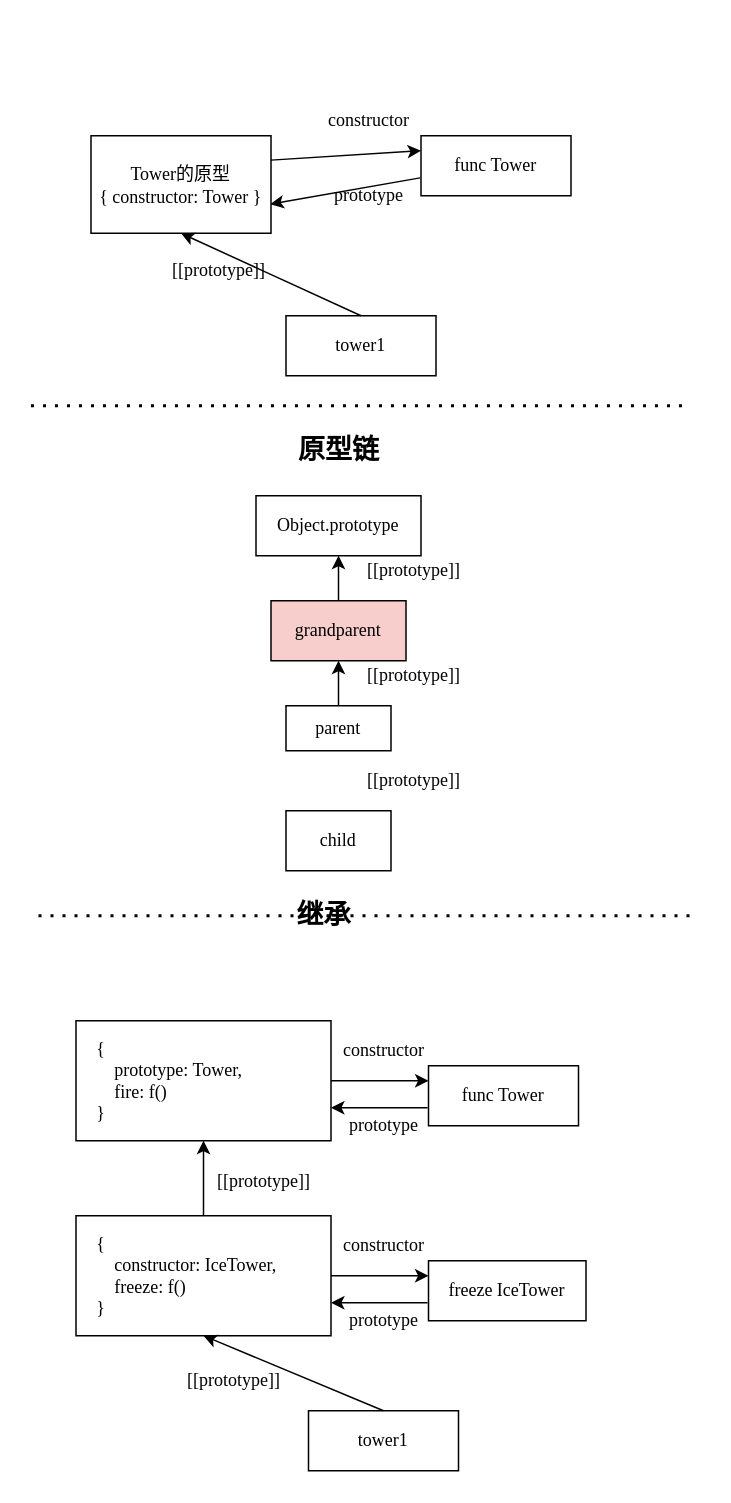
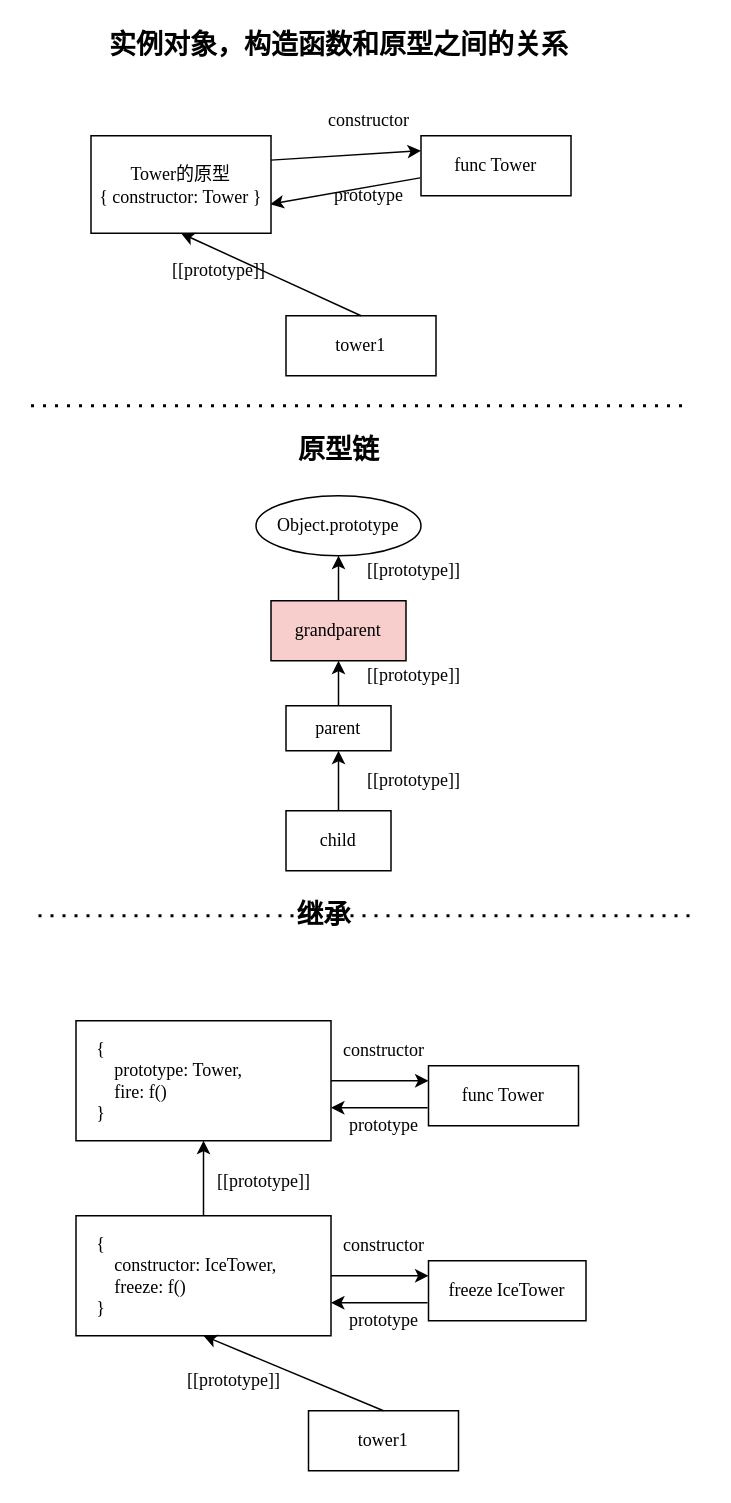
none -> (338, 46)
(338, 526) -> (338, 526)
none -> (338, 786)
